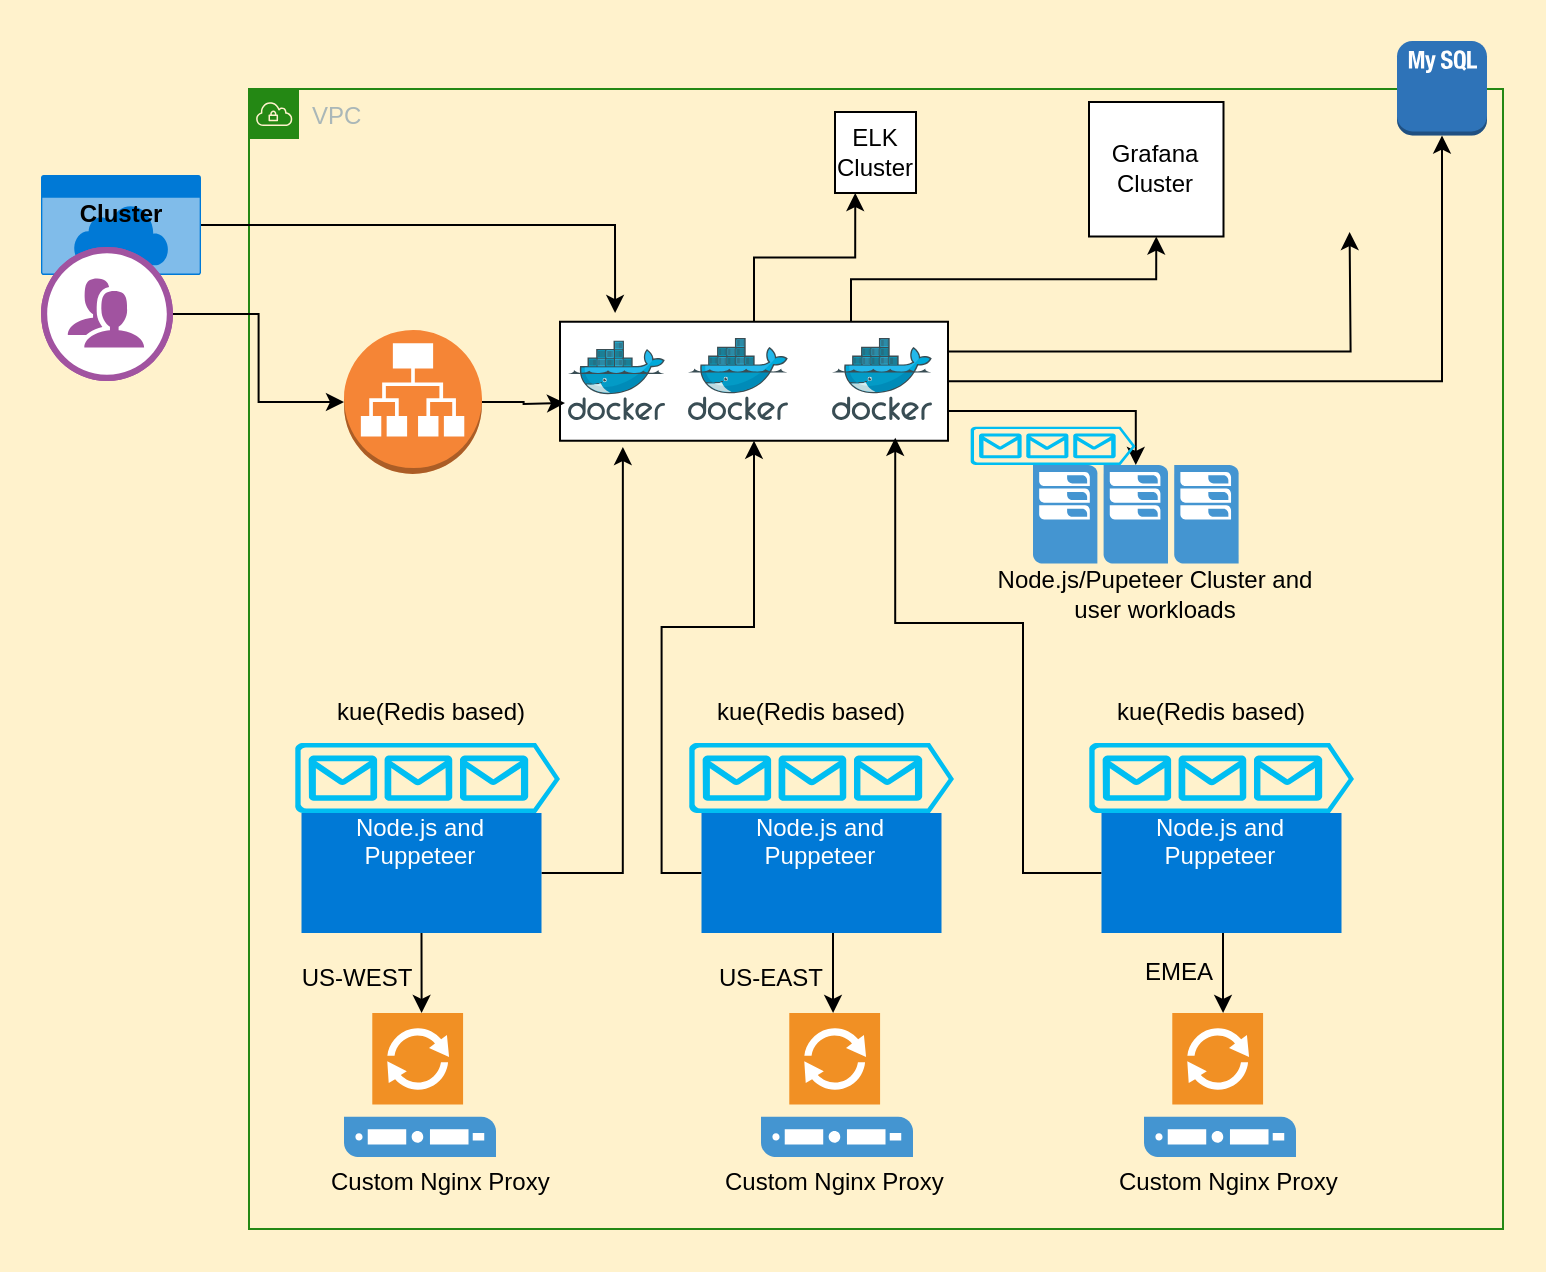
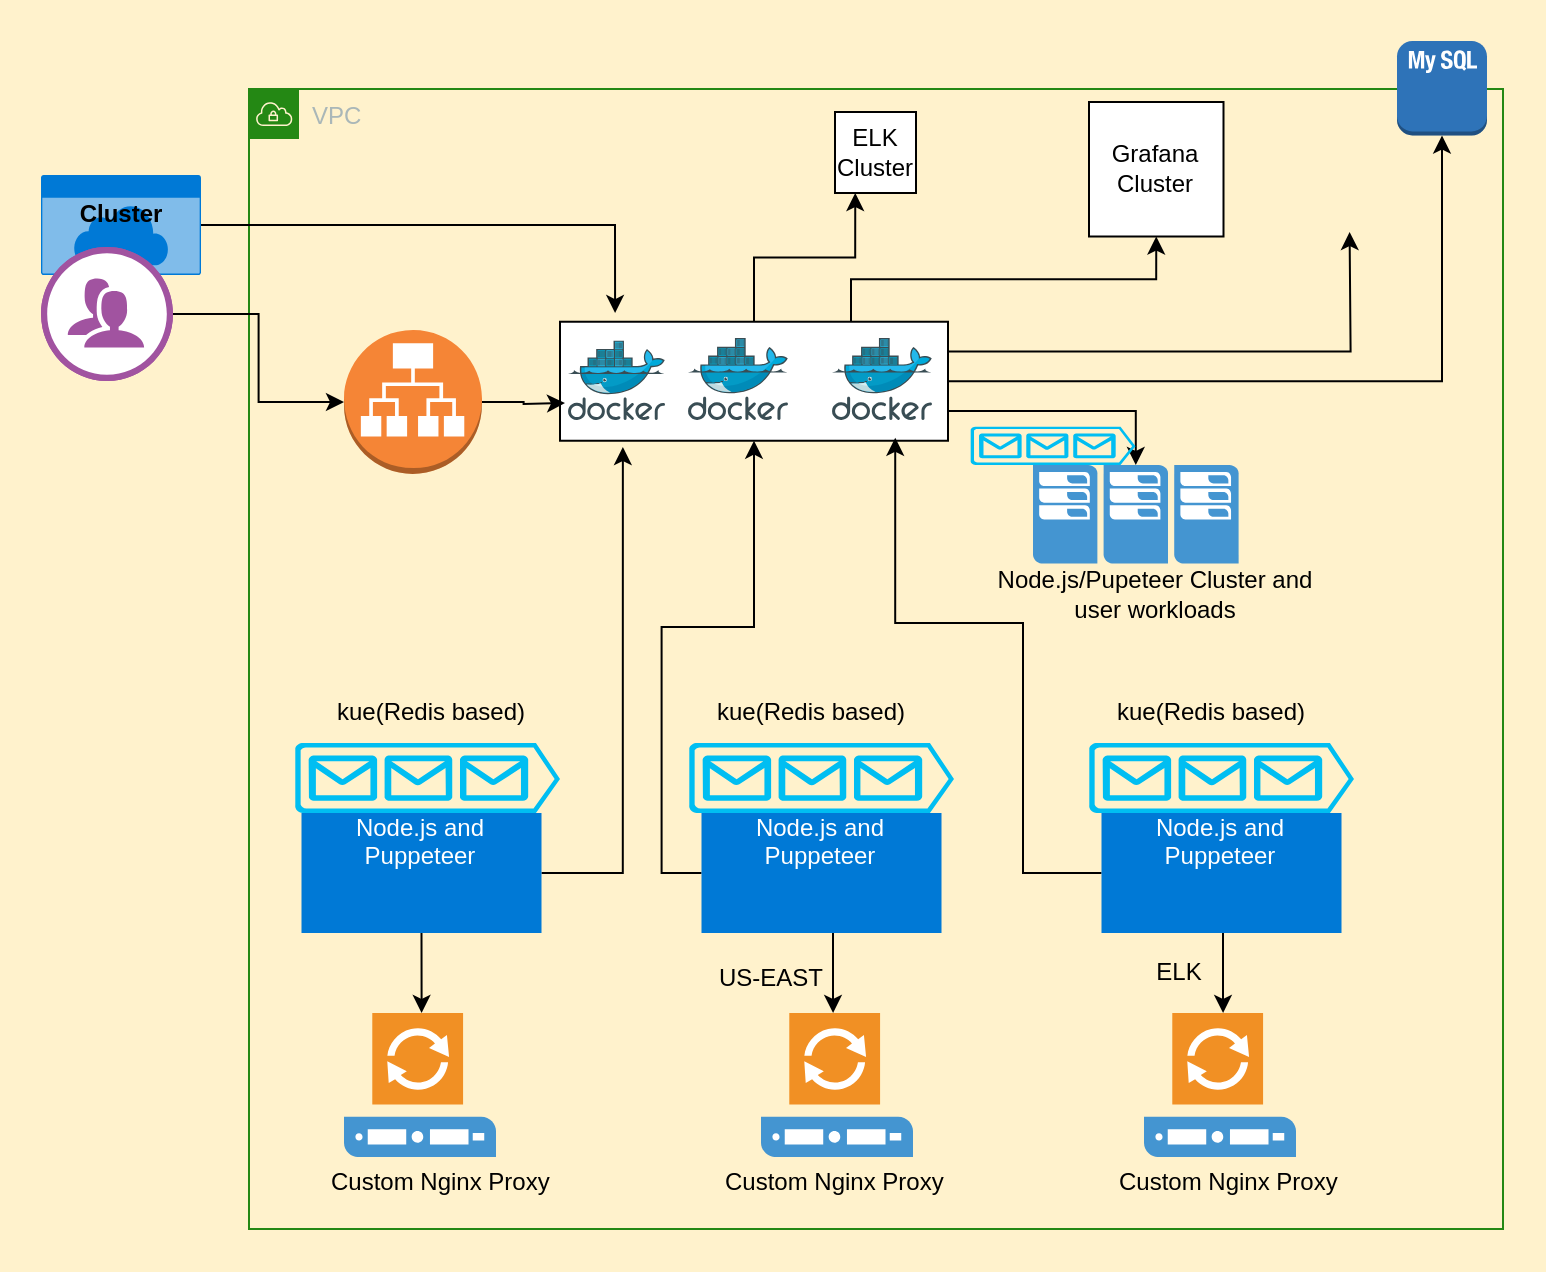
(1180, 973) -> (1180, 973)
(356, 979) -> none
